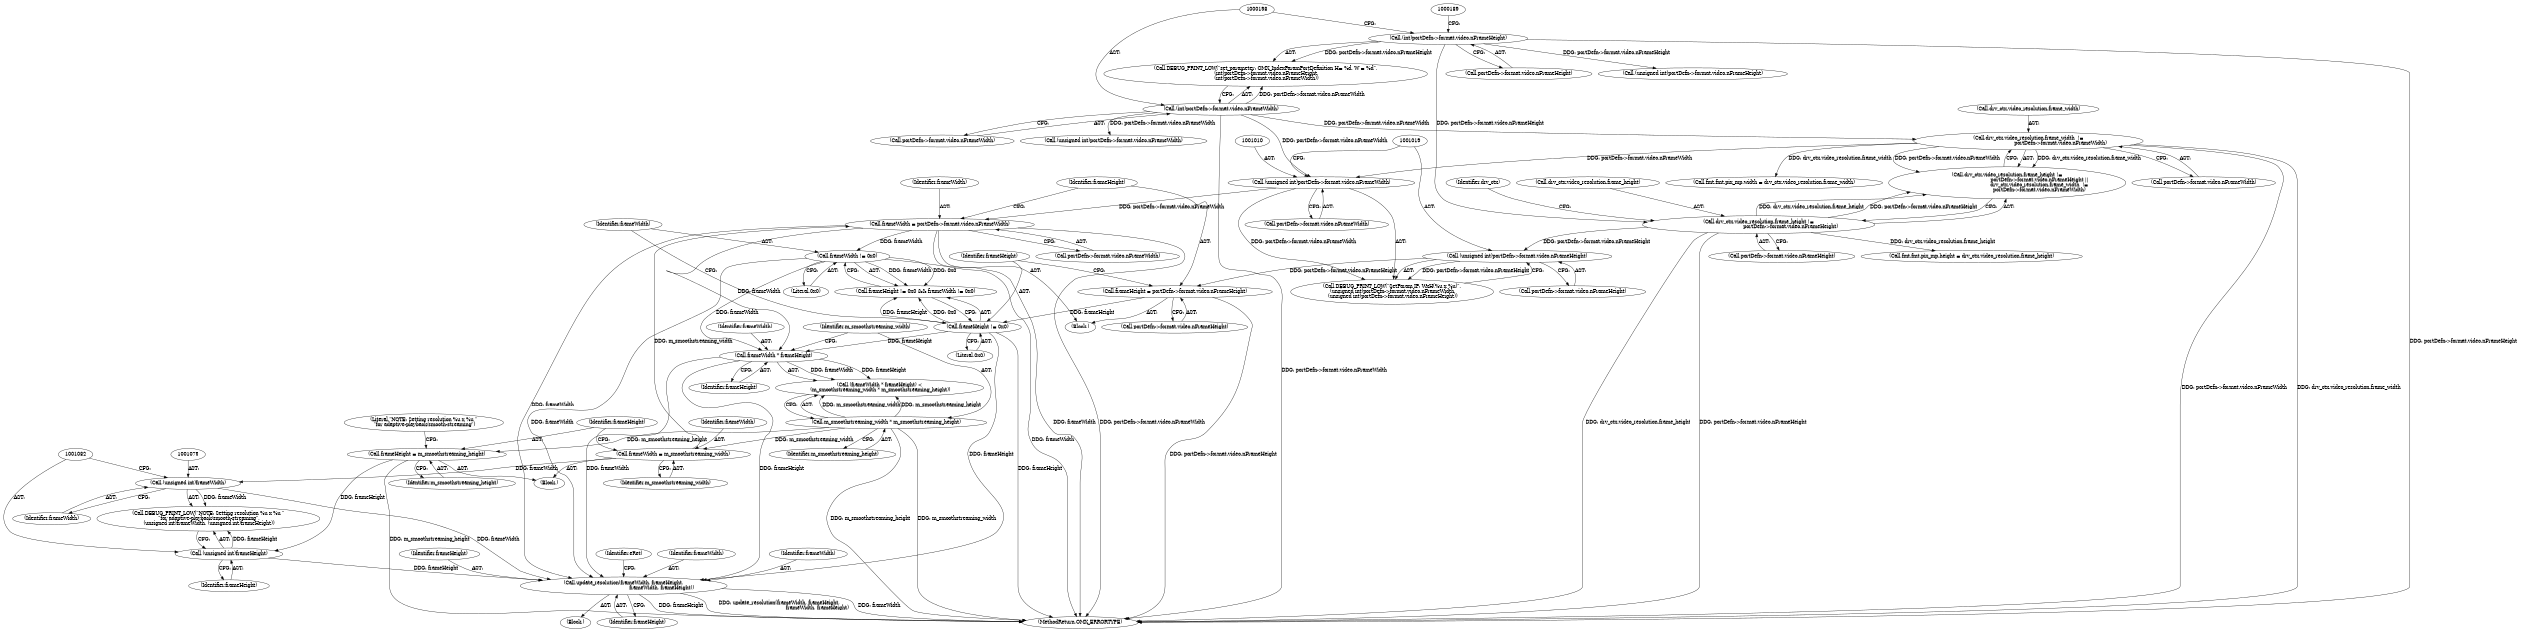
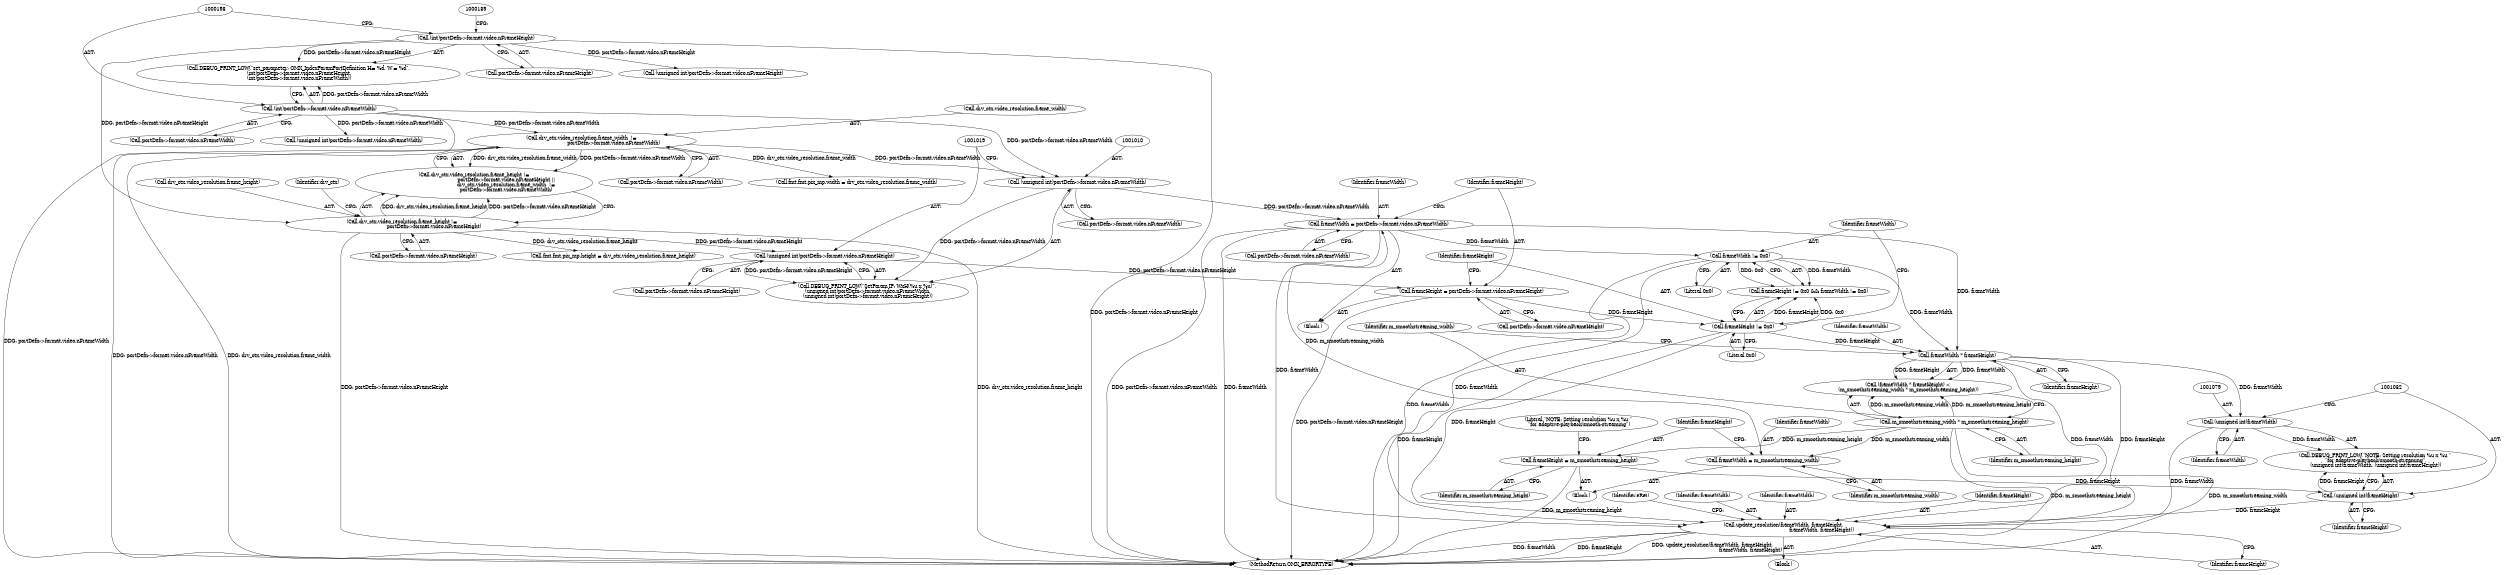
(430, 474) -> (2140, 363)
